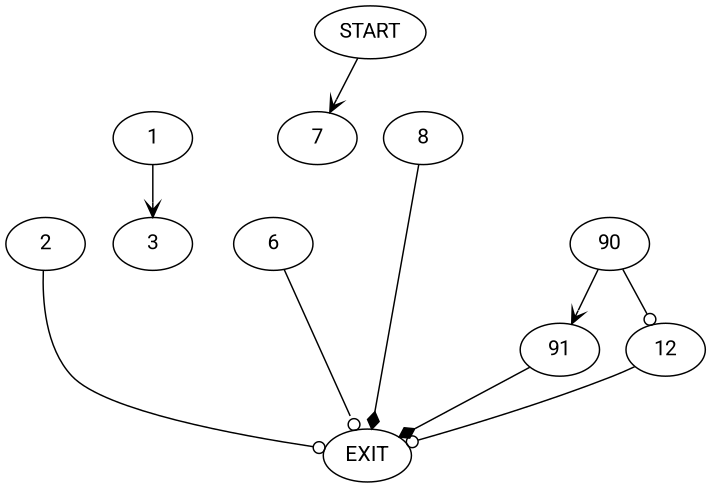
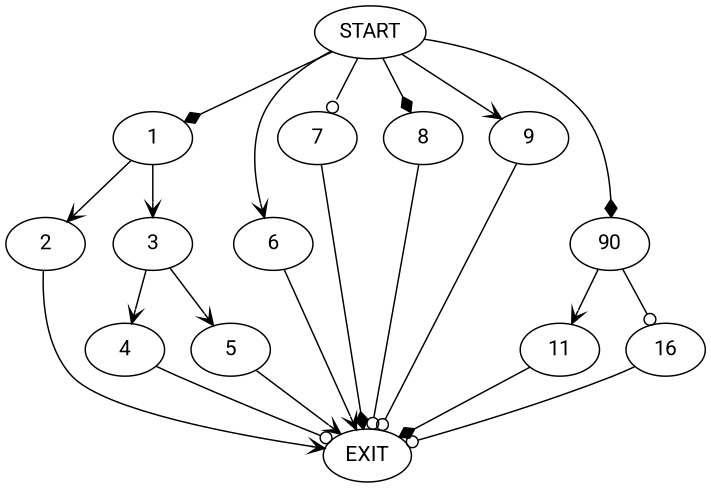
none -> (393, 77)
(347, 79) -> (347, 79)
none -> (267, 83)
none -> (551, 84)
none -> (264, 113)
none -> (529, 138)
none -> (105, 186)
none -> (341, 288)
(396, 291) -> (396, 291)
(317, 343) -> (317, 343)
none -> (125, 350)
none -> (231, 350)
(560, 350) -> (560, 350)
(666, 350) -> (666, 350)
(135, 408) -> (135, 408)
